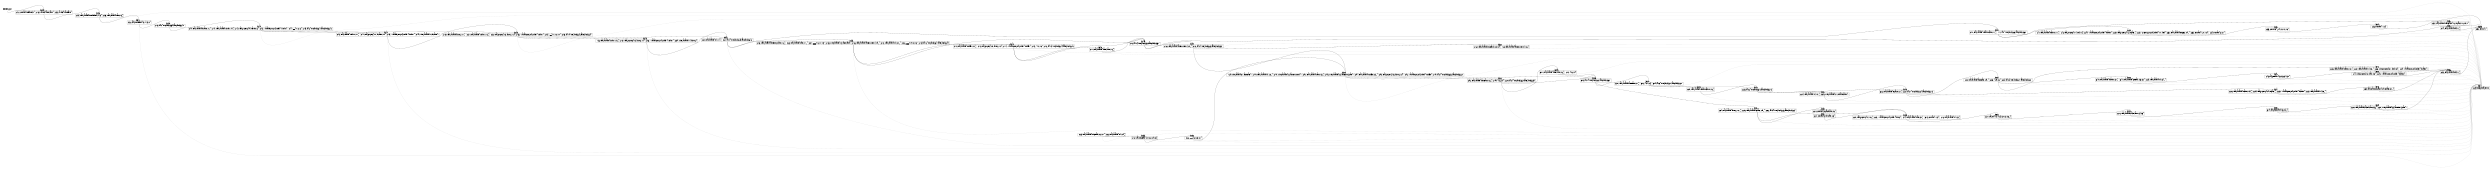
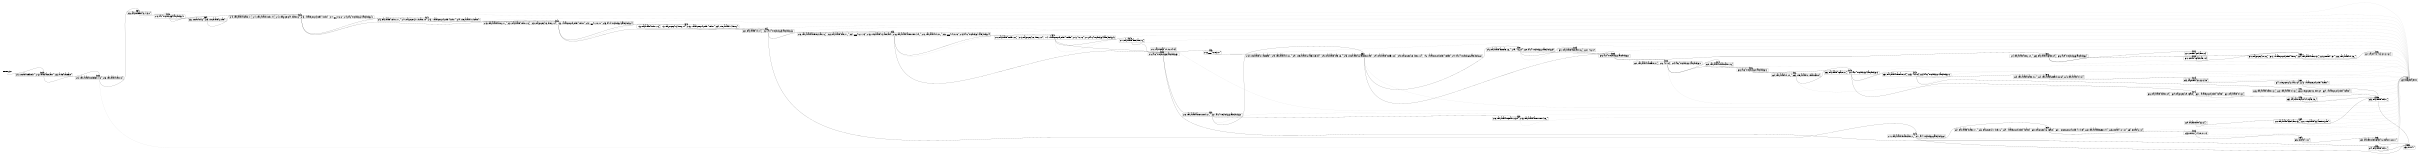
none -> (207, 20)
(2131, 114) -> none
(1102, 135) -> none
